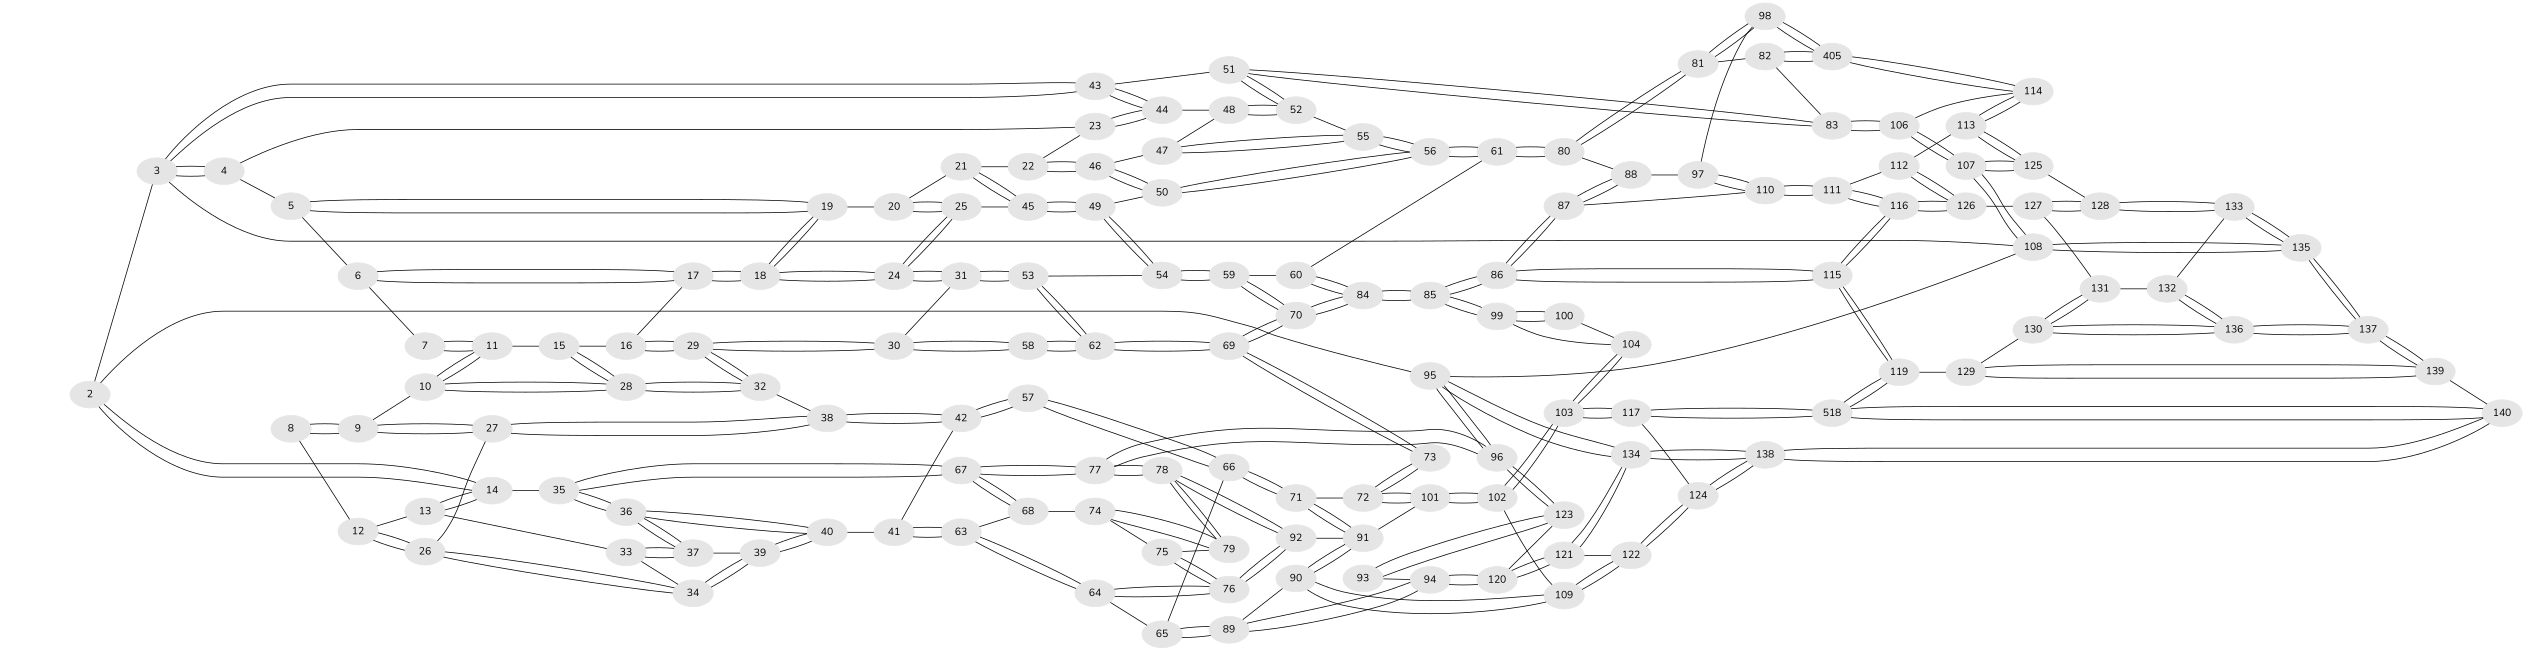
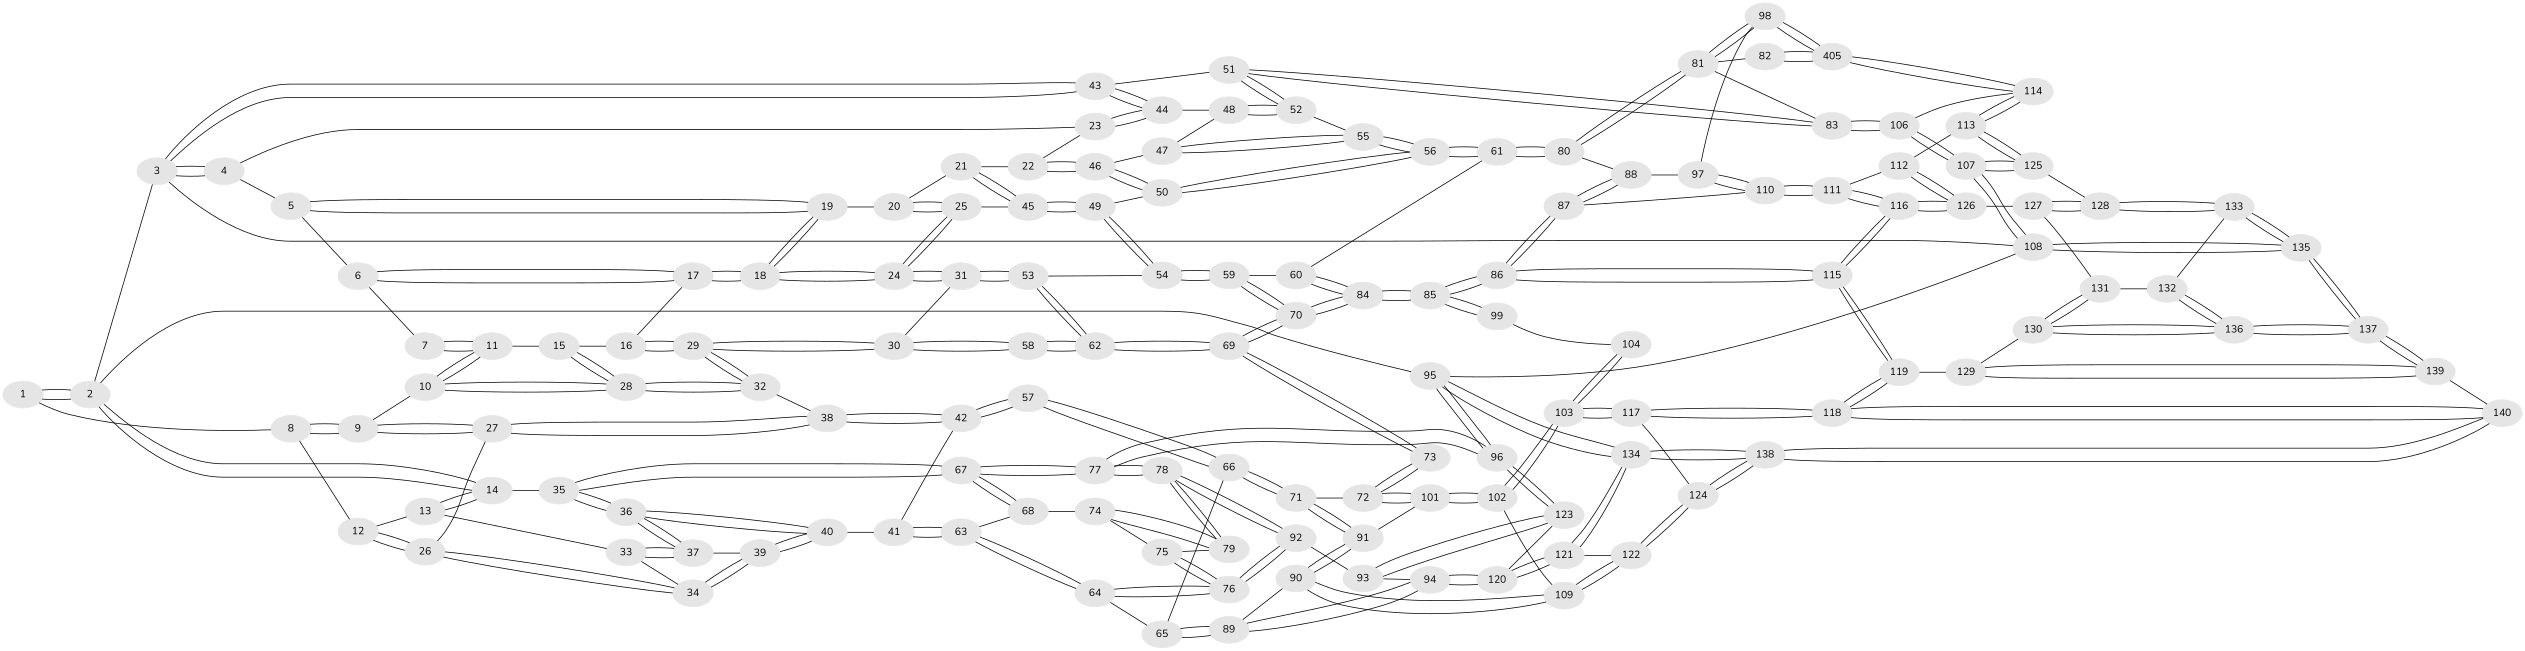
(1798, 91) -> (1765, 95)
(1564, 316) -> none
none -> (23, 395)
(1832, 413) -> (1832, 413)
(1330, 538) -> (1320, 553)
